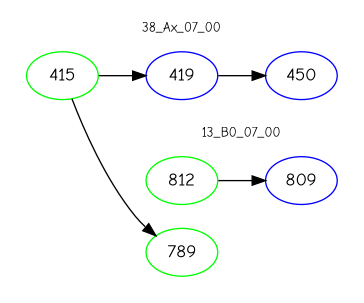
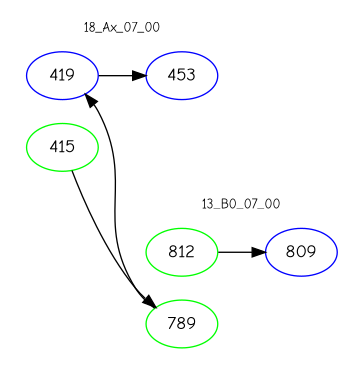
(182, 29) -> (122, 29)
(116, 76) -> (115, 210)
(301, 76) -> (182, 76)
